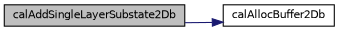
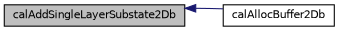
(199, 23) -> (209, 8)
